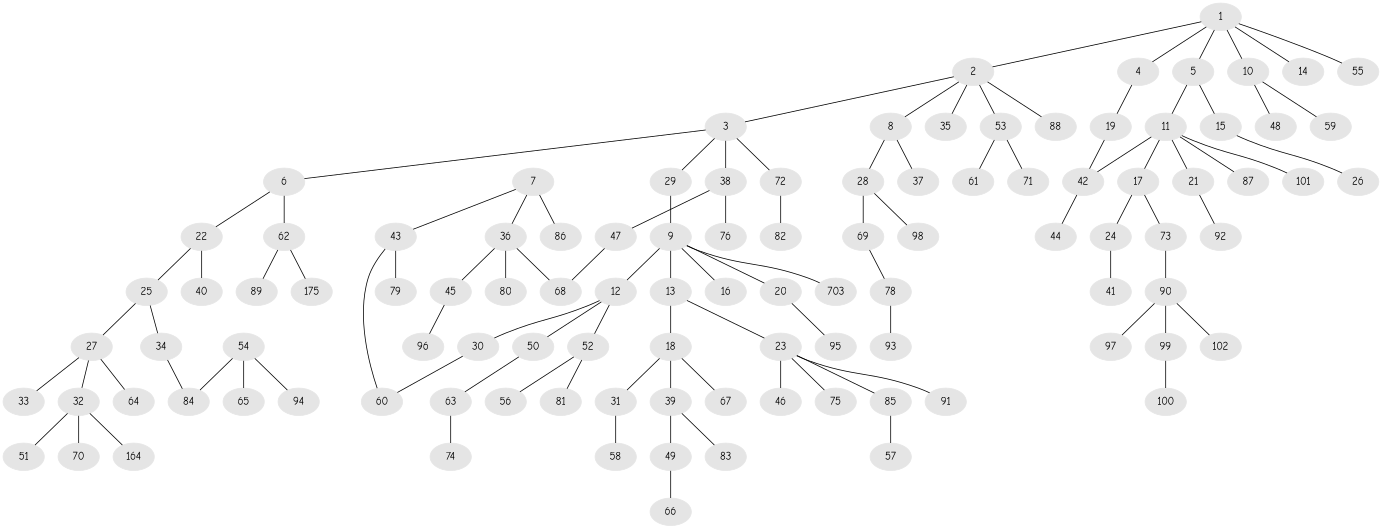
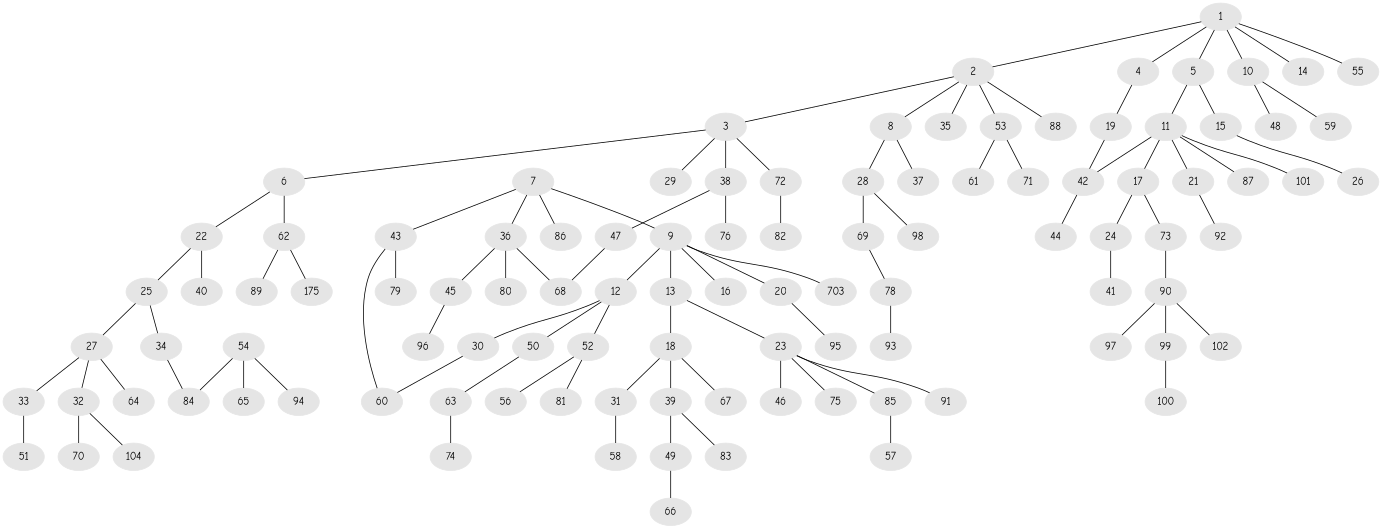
(671, 204) -> (603, 207)
(51, 429) -> (24, 429)
(134, 457) -> (134, 457)
